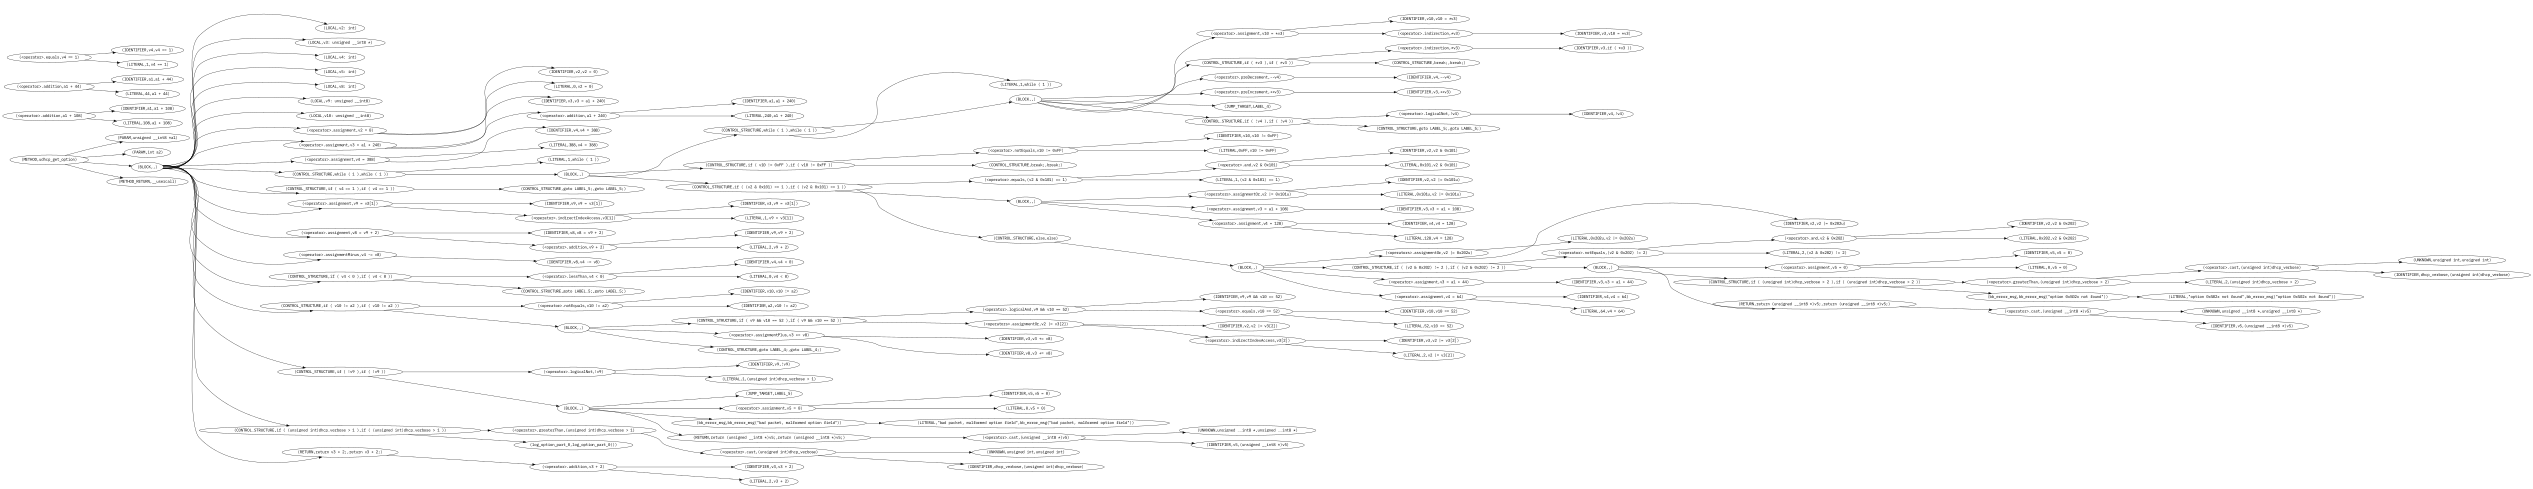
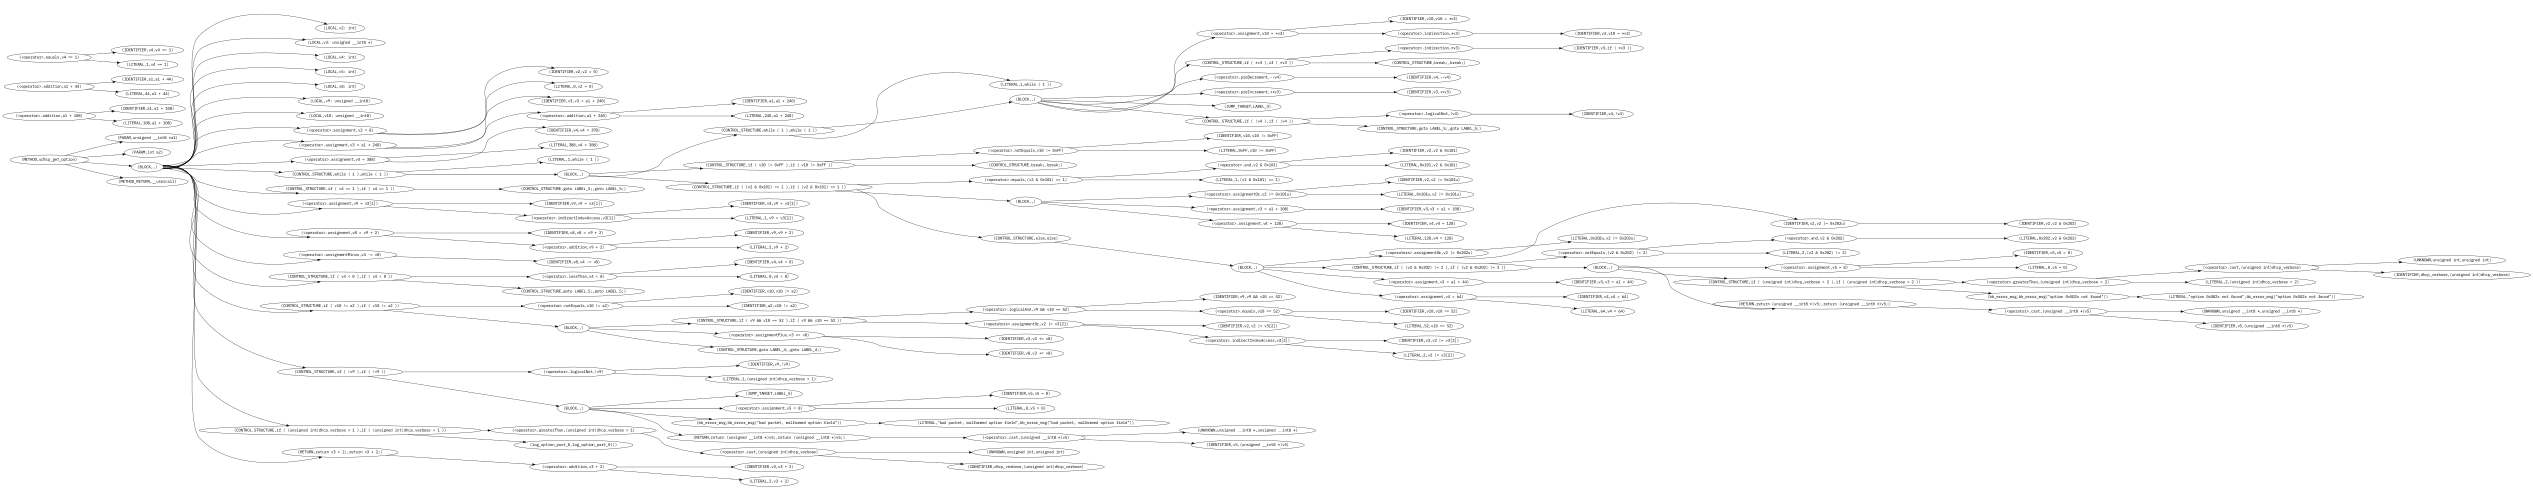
(573, 131) -> (573, 131)
(1933, 232) -> (1931, 224)
